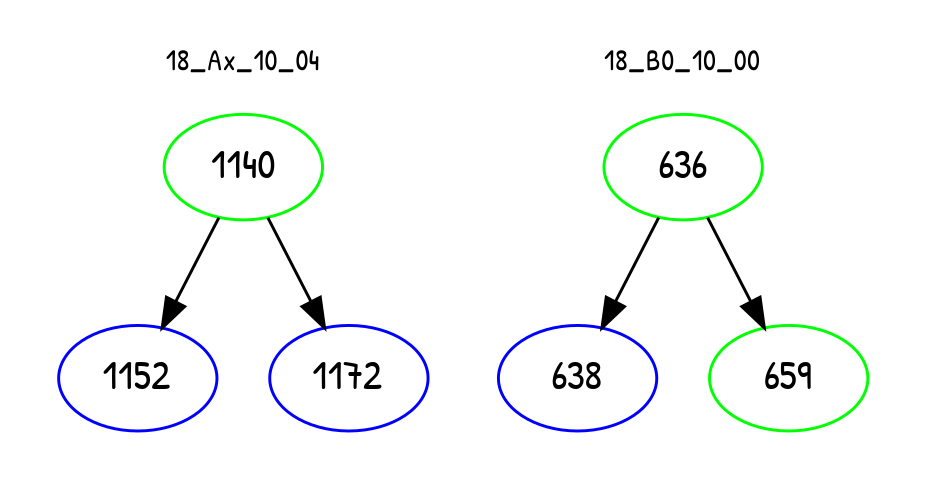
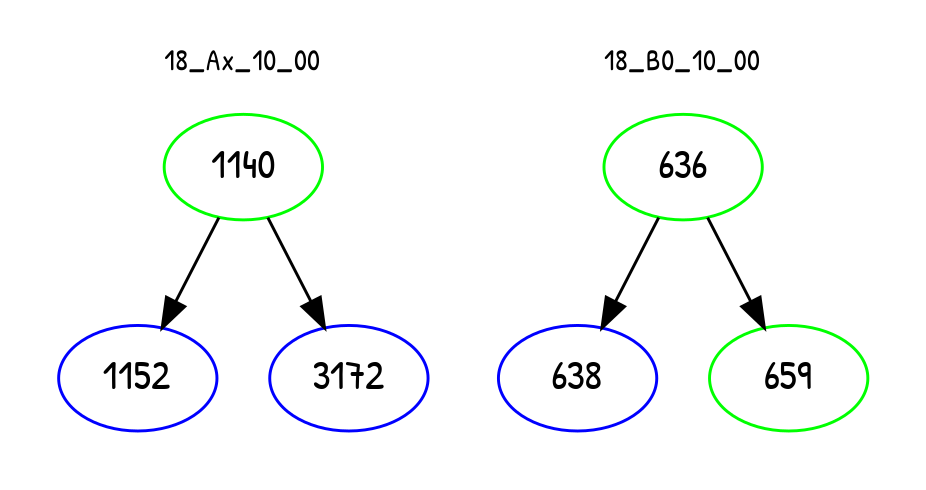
(243, 63) -> (243, 63)
(349, 378) -> (349, 378)
